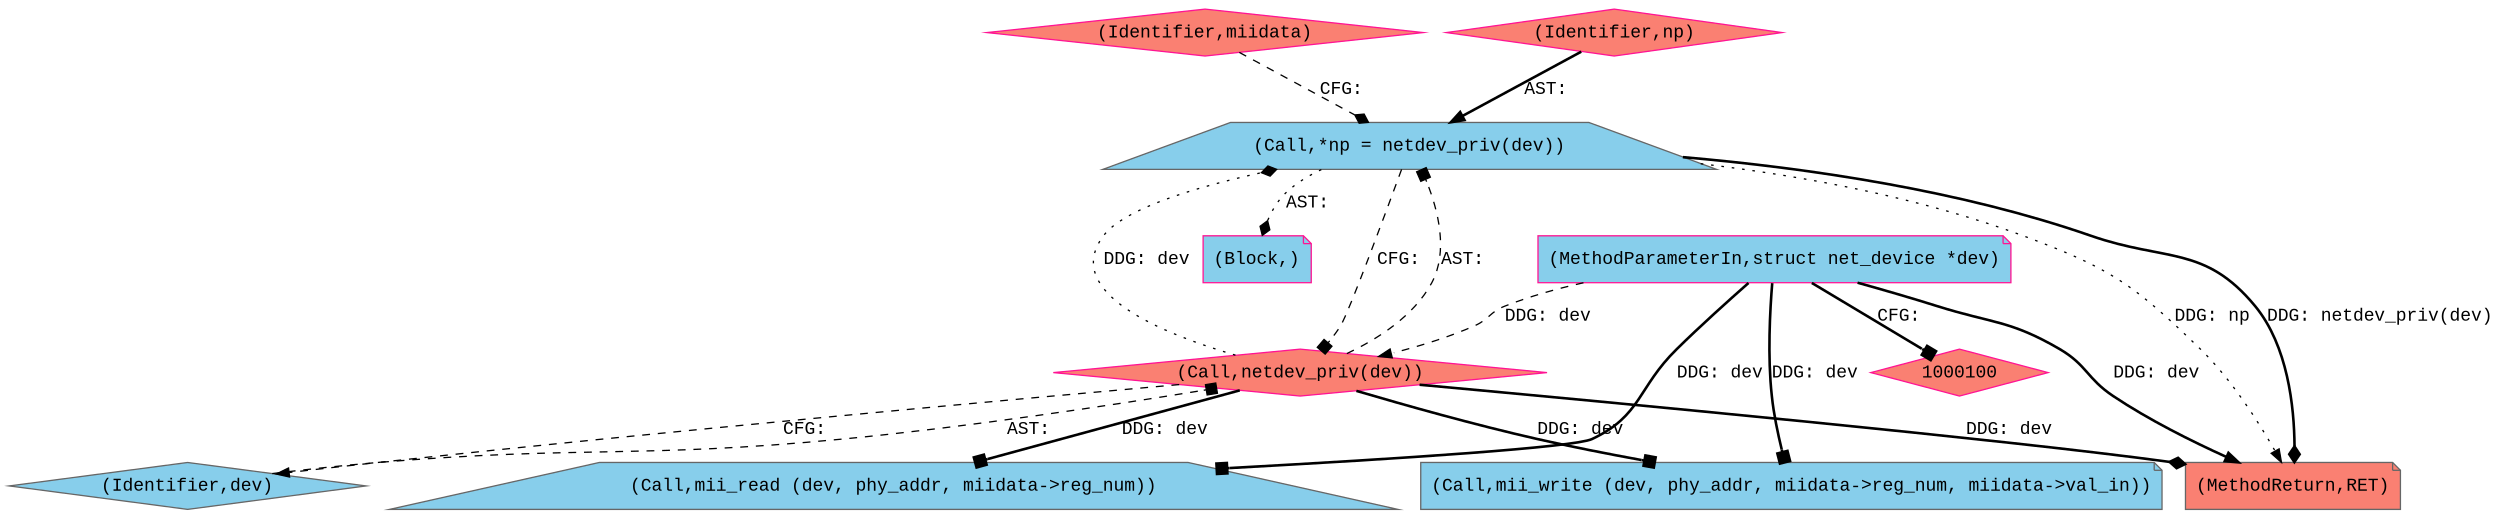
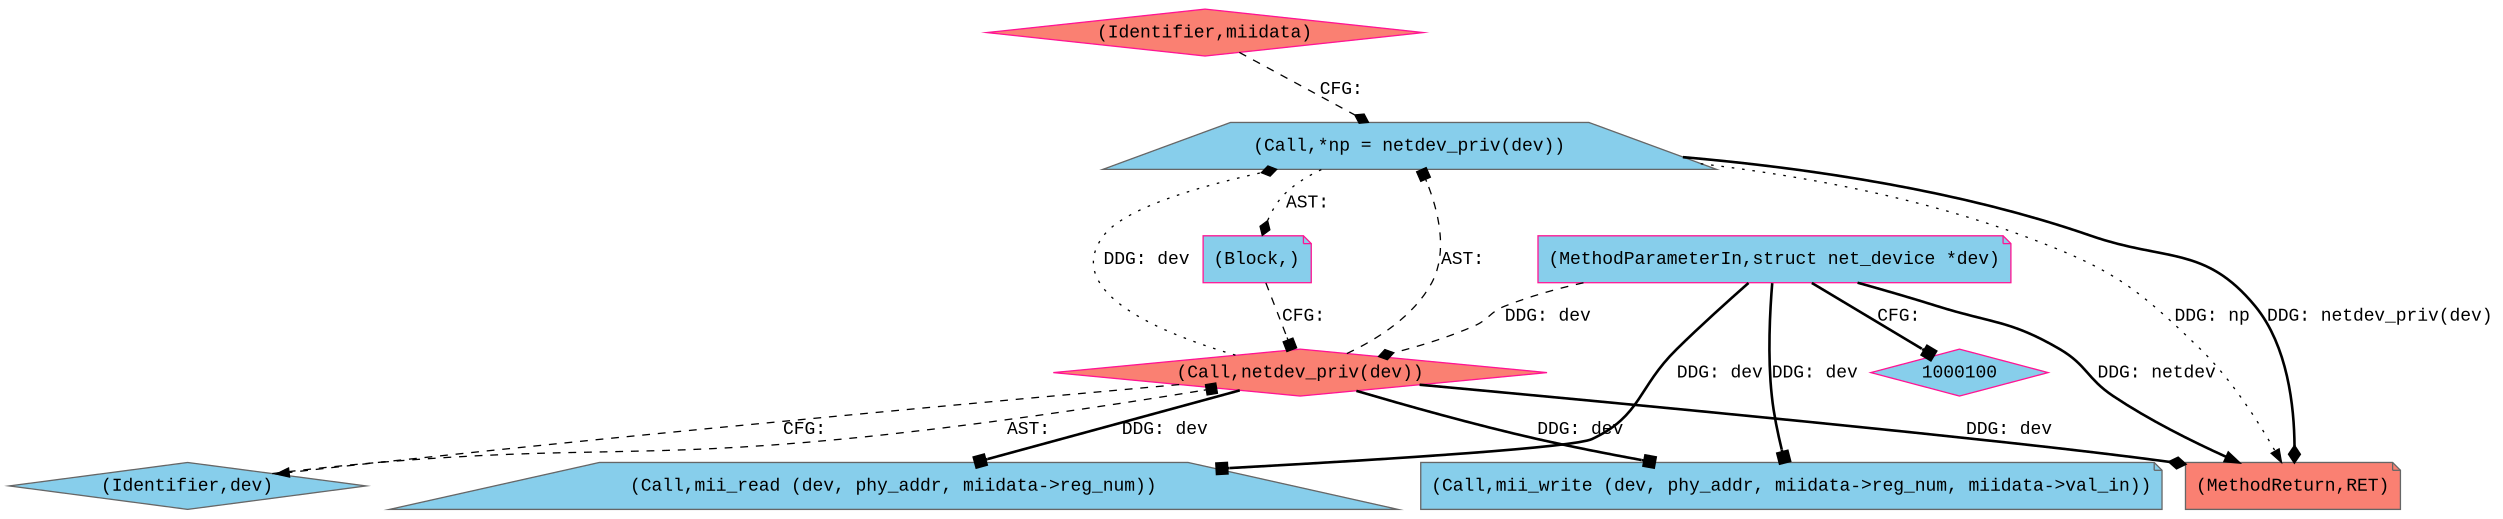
(1614, 33) -> none
(1369, 257) -> (1276, 310)
(1488, 317) -> (1488, 317)
(1960, 373) -> (1960, 373)
(2157, 373) -> (2157, 373)
